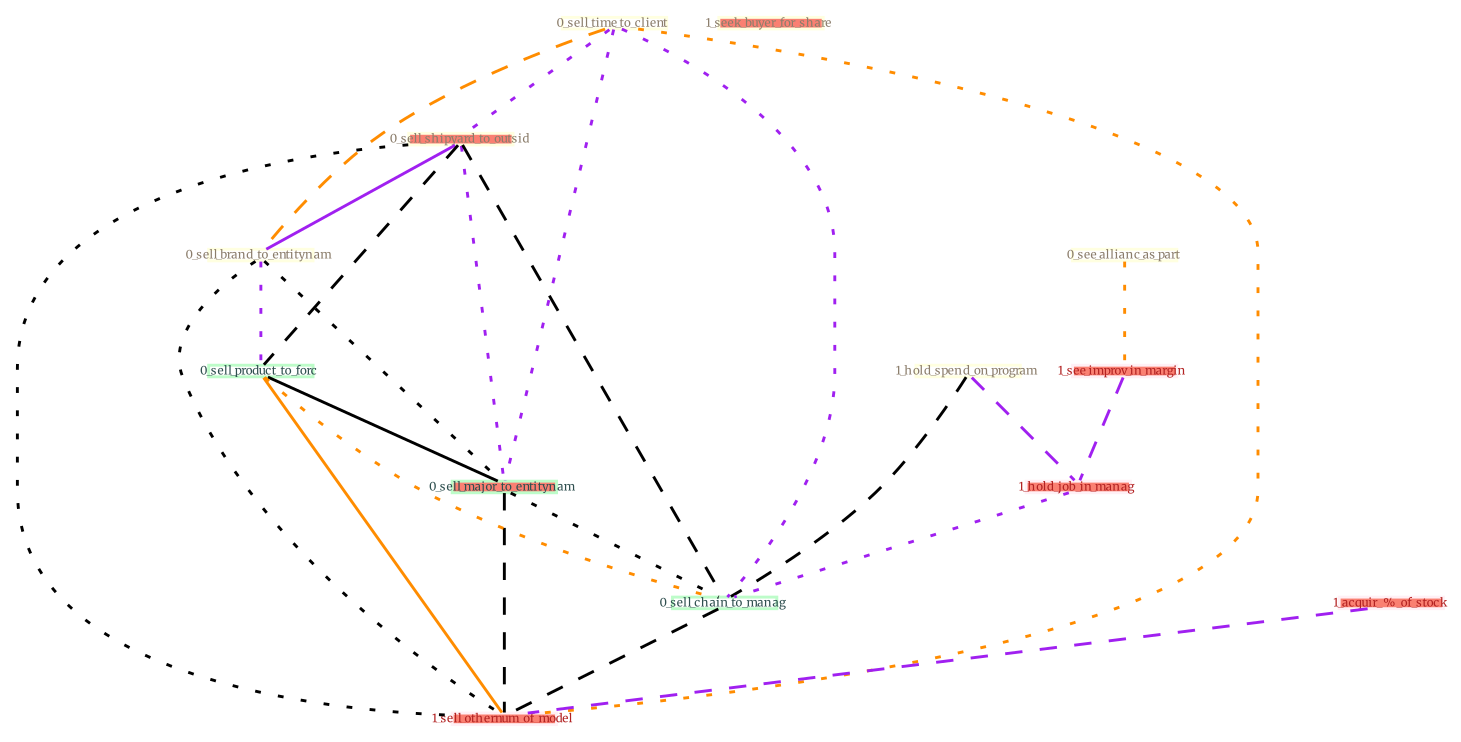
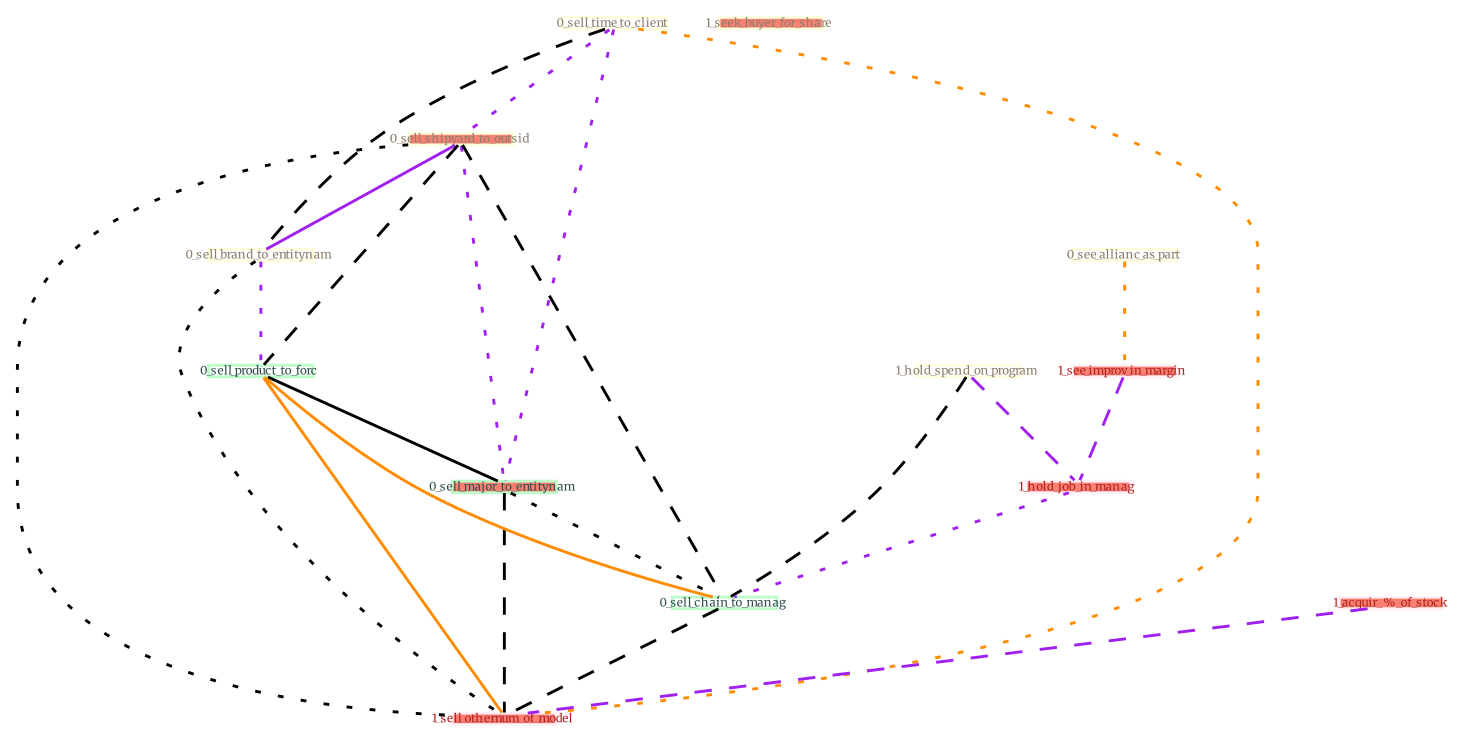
(416, 112) -> (416, 112)
(835, 277) -> none
(383, 371) -> none
(474, 516) -> (474, 516)
